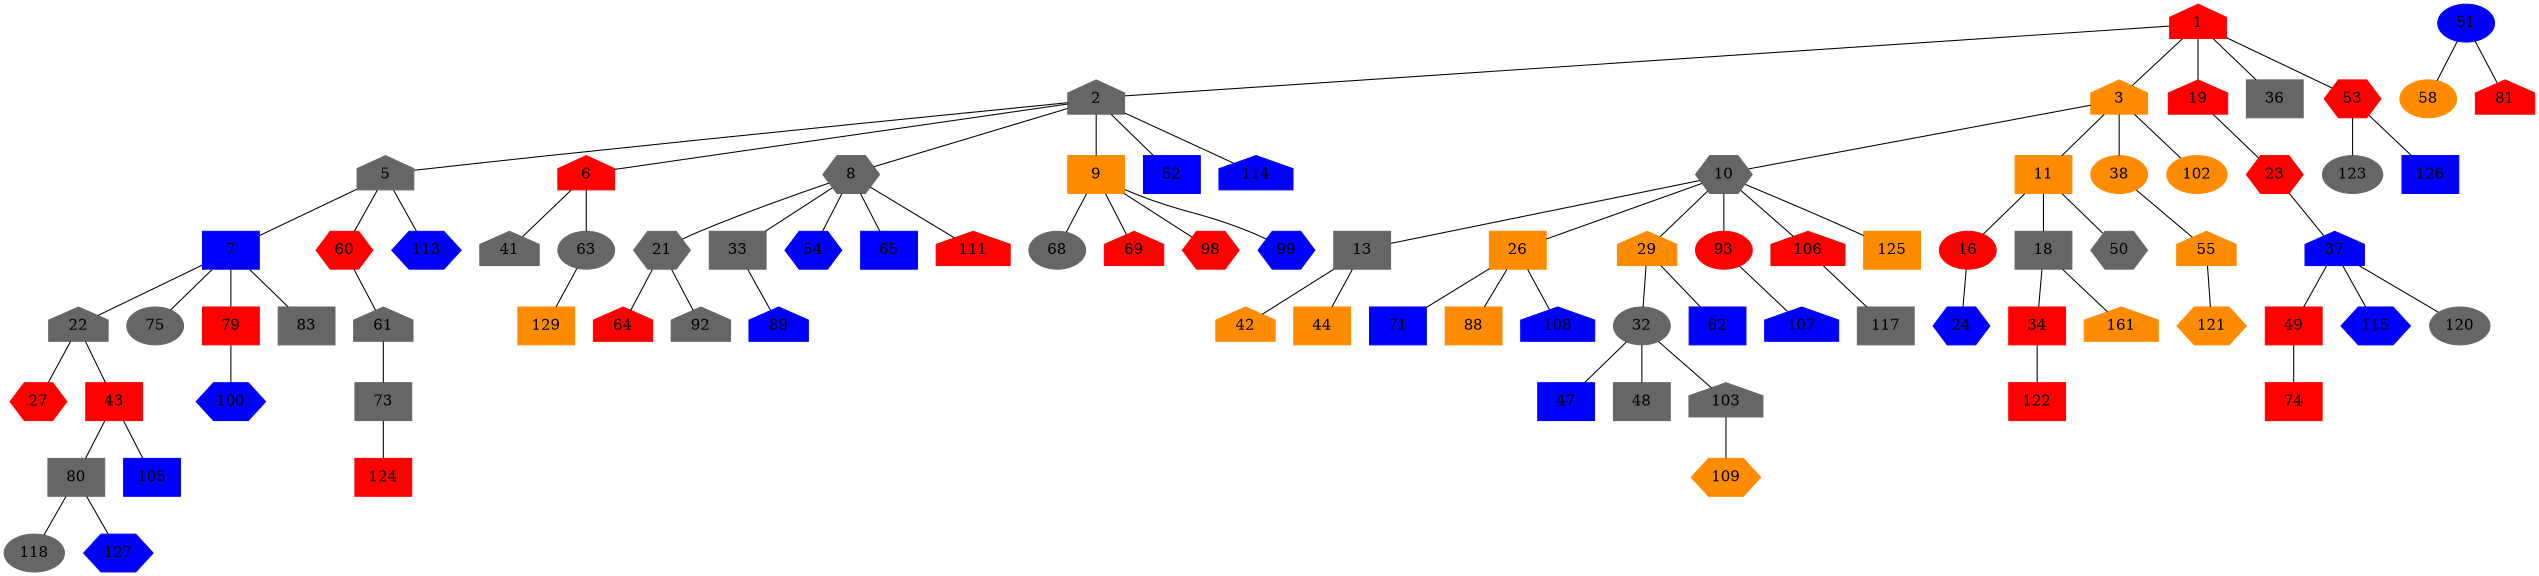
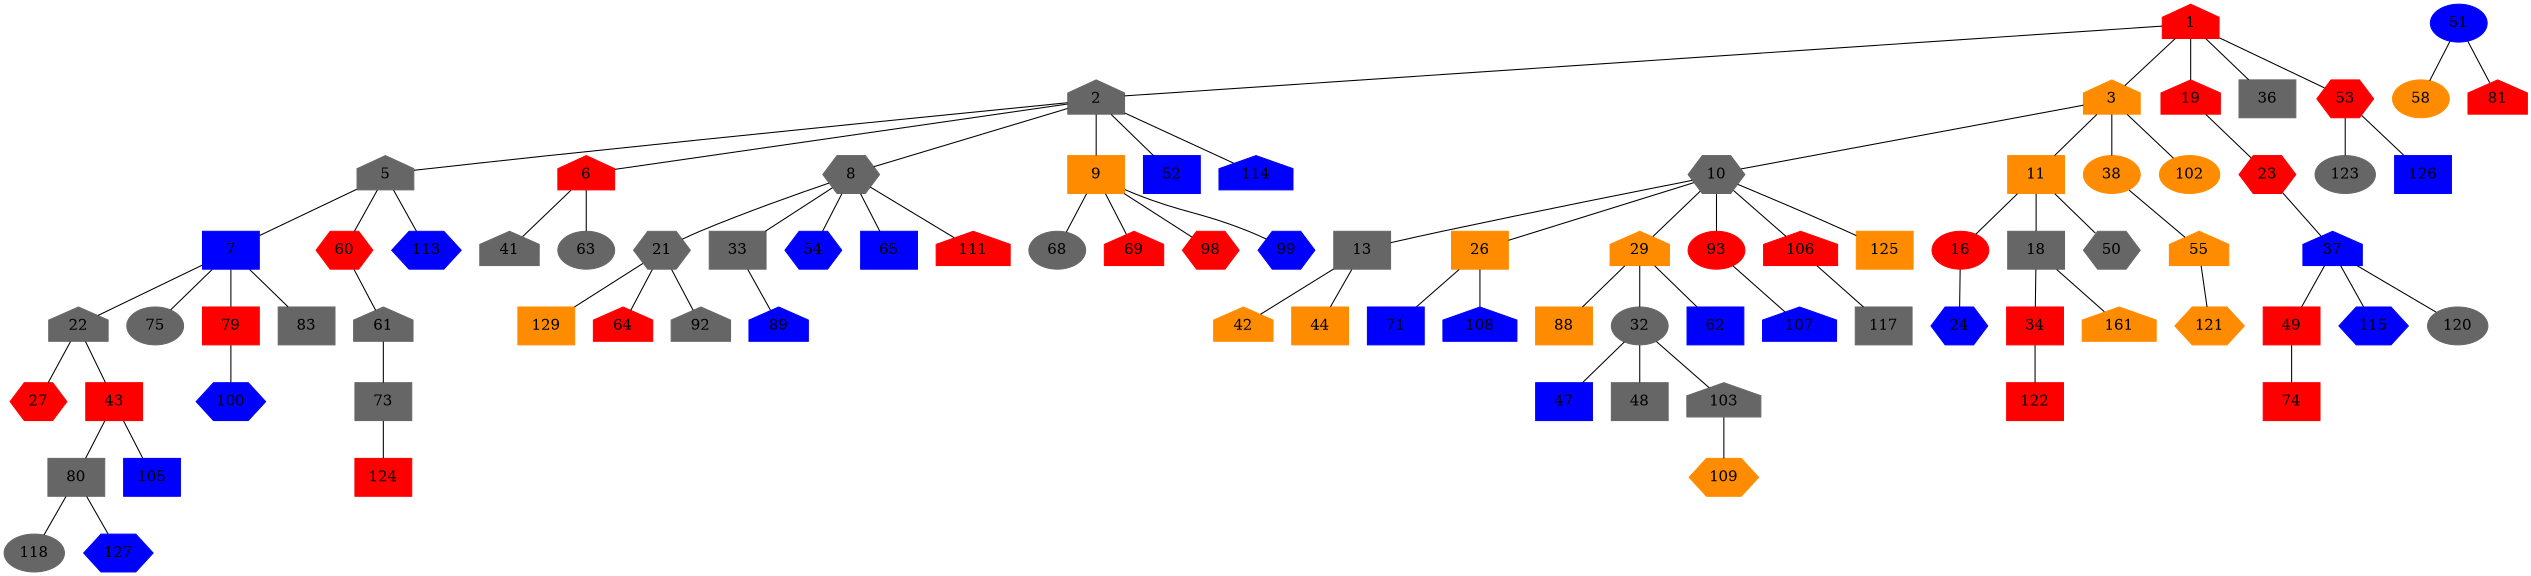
(567, 288) -> (609, 285)
(1496, 288) -> (1604, 286)
